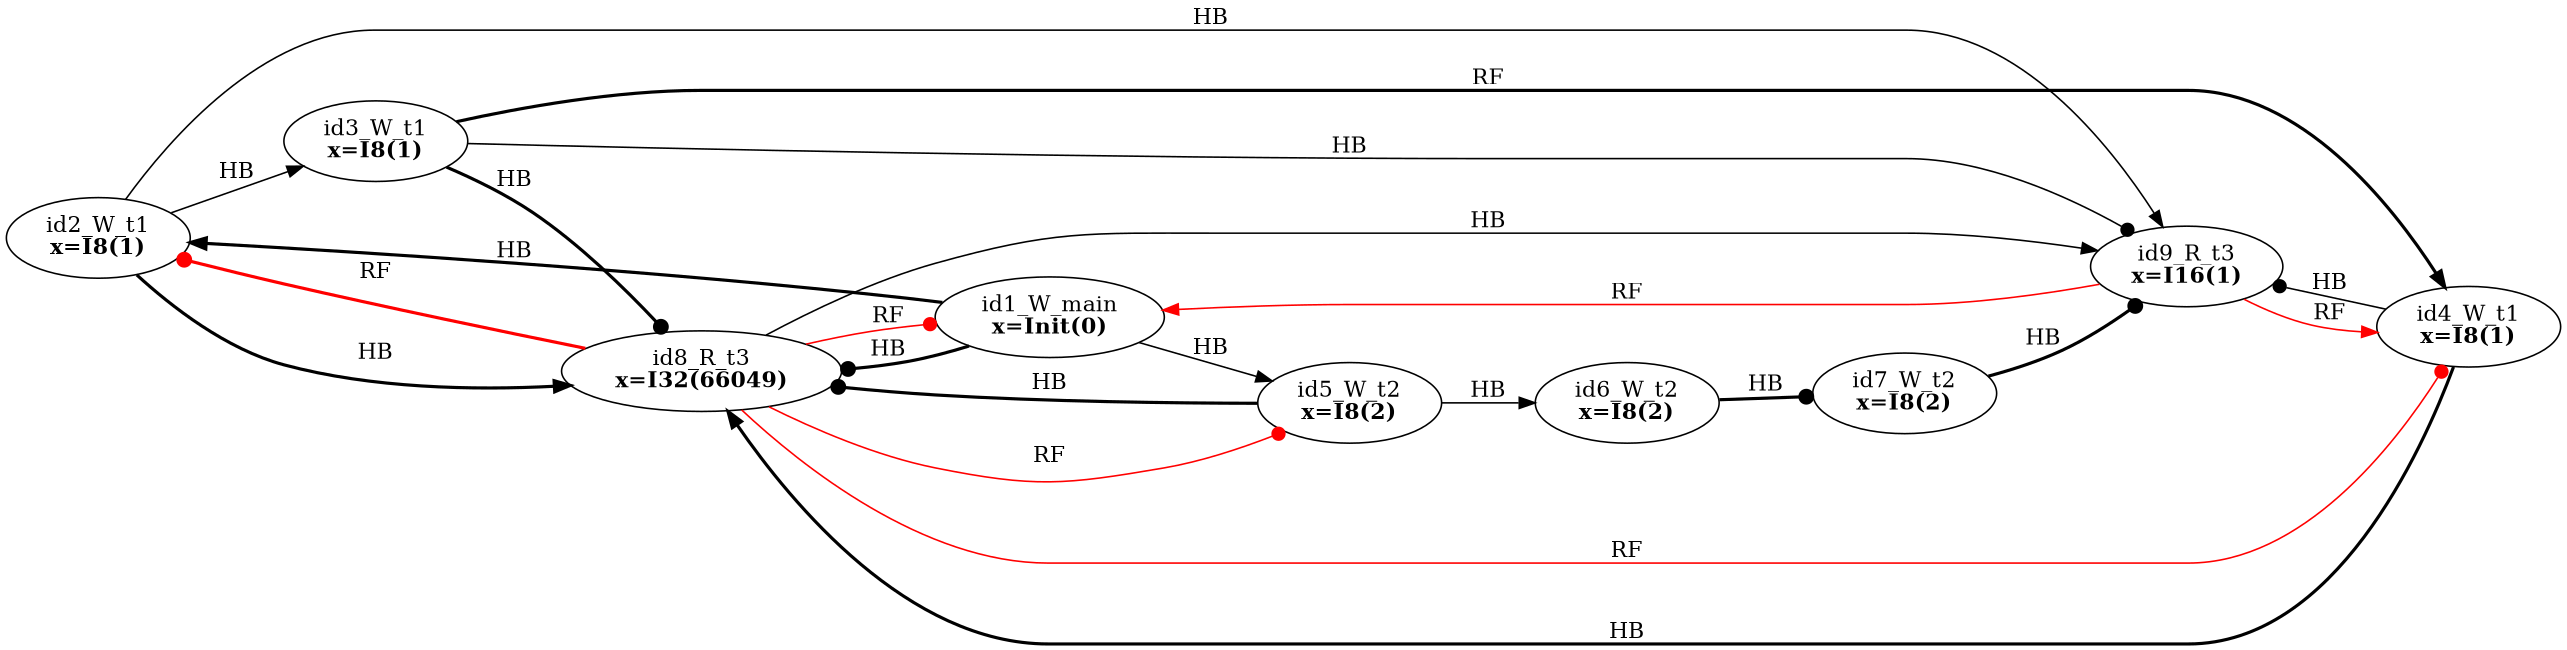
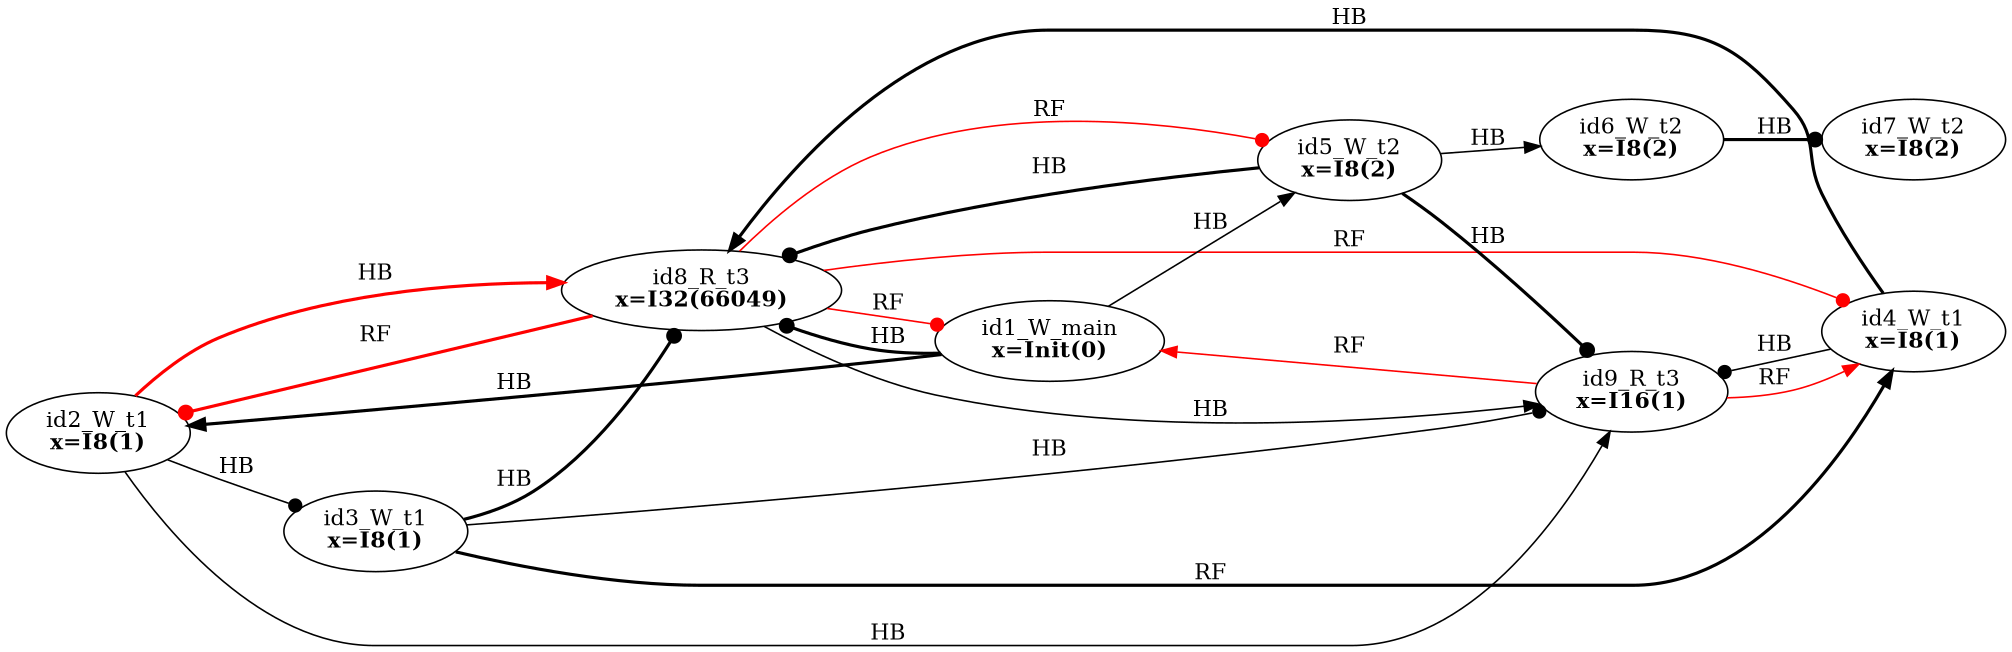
(230, 192) -> (228, 482)
(2063, 350) -> (1495, 266)
(332, 375) -> (330, 304)
